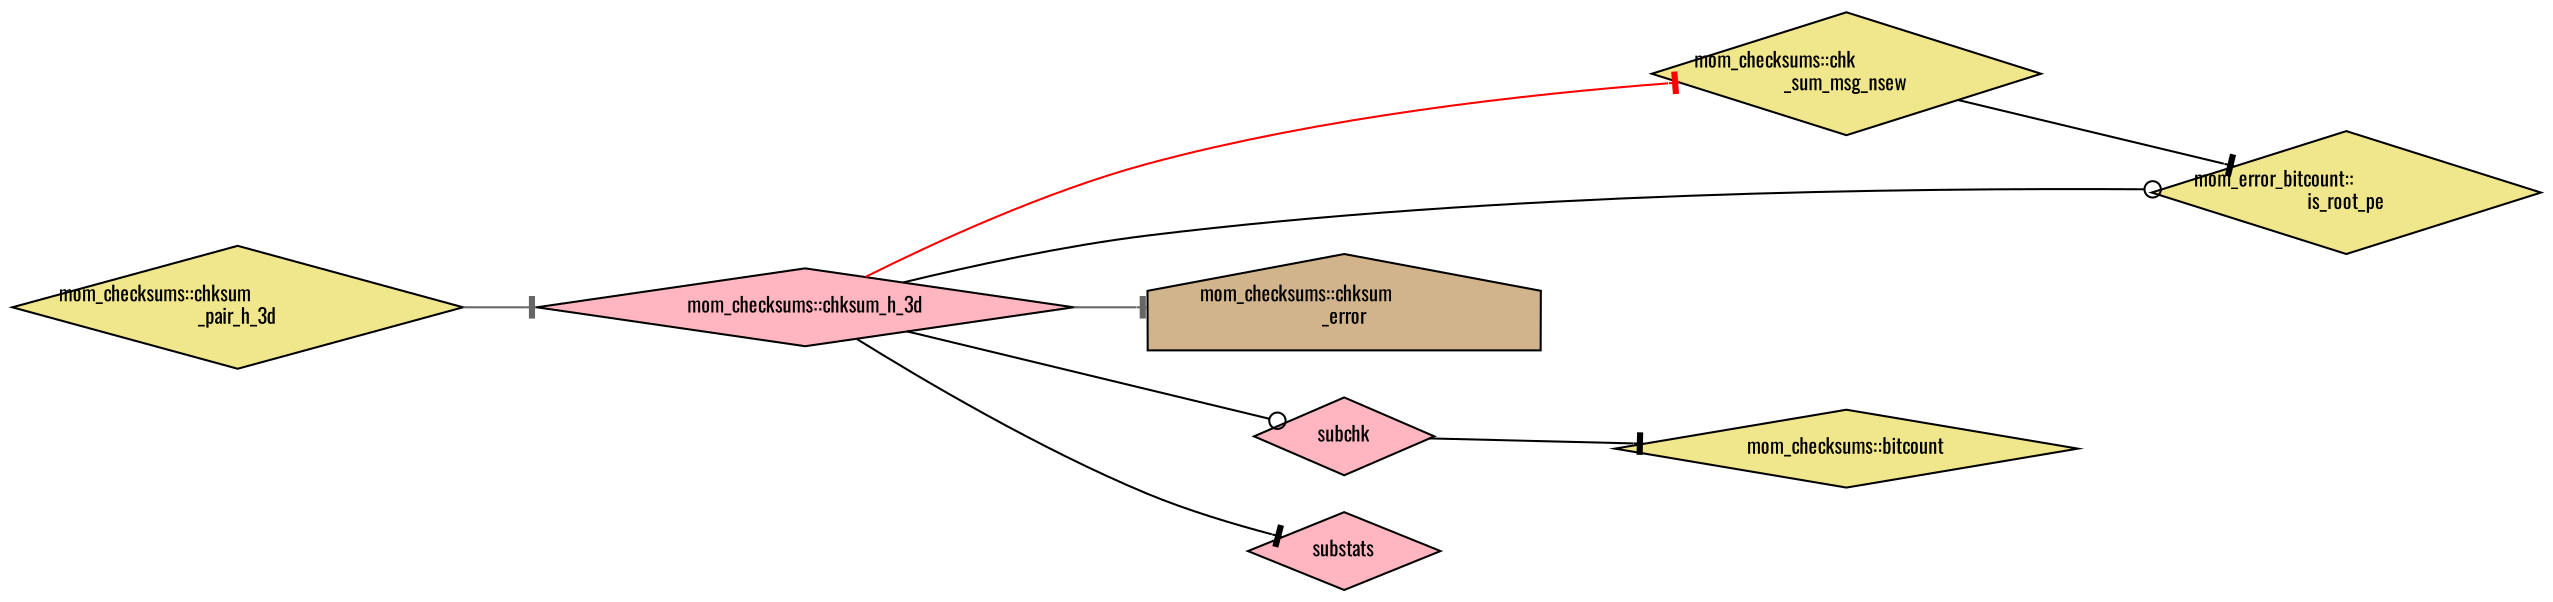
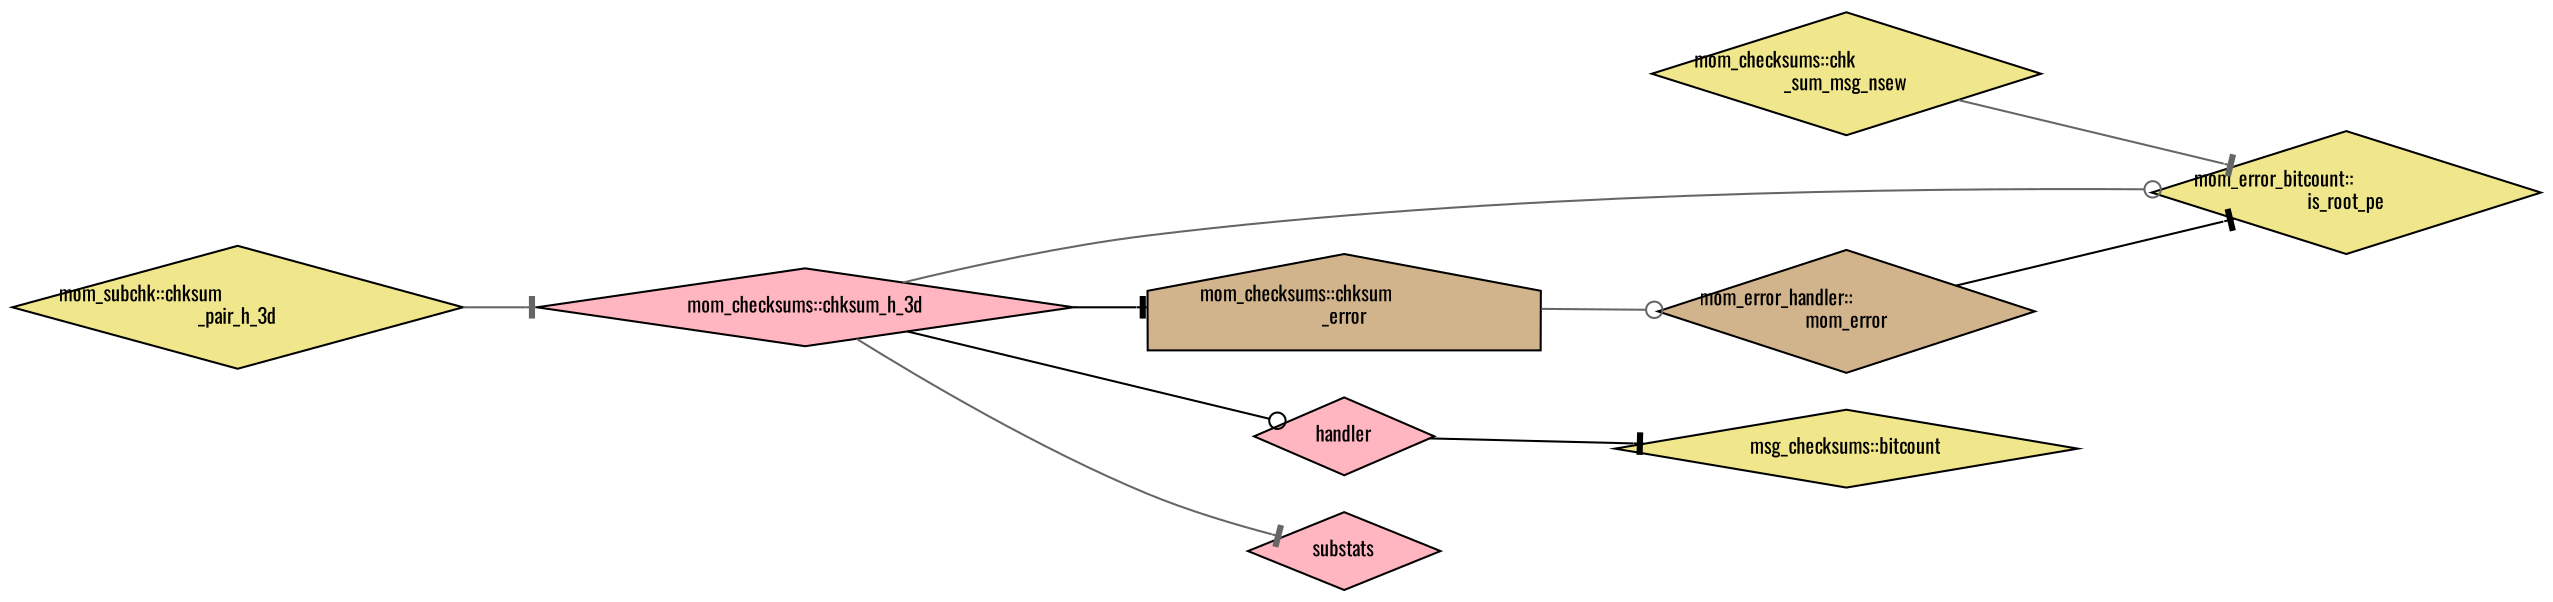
(2091, 132) -> (2091, 132)
(1256, 138) -> none
(1521, 204) -> (1521, 204)
(238, 307) -> (238, 307)
(1105, 307) -> (1105, 307)
none -> (1846, 311)
(1344, 436) -> (1344, 436)
(1846, 449) -> (1846, 449)
(1057, 452) -> (1057, 452)
